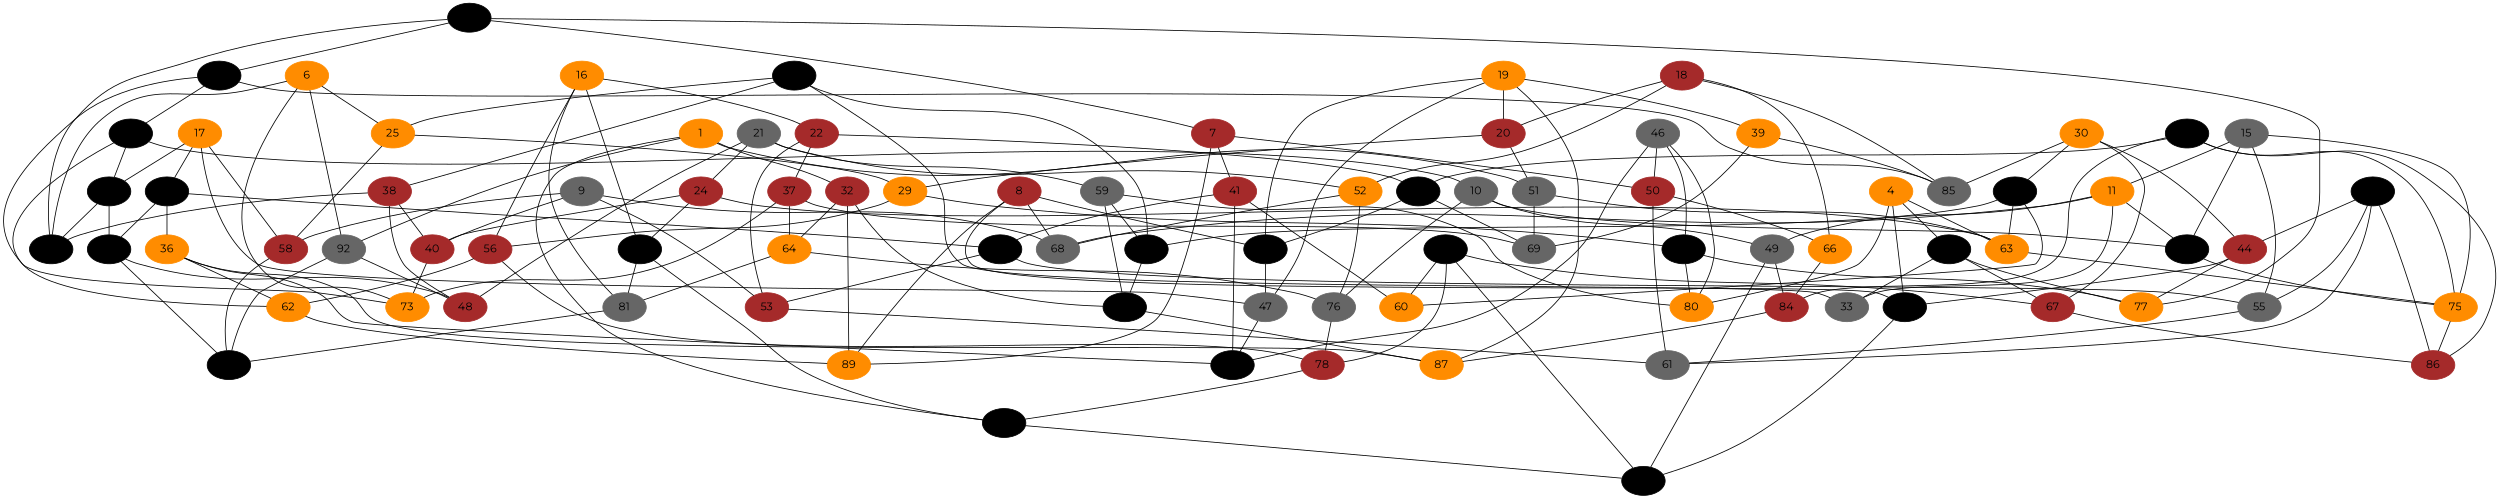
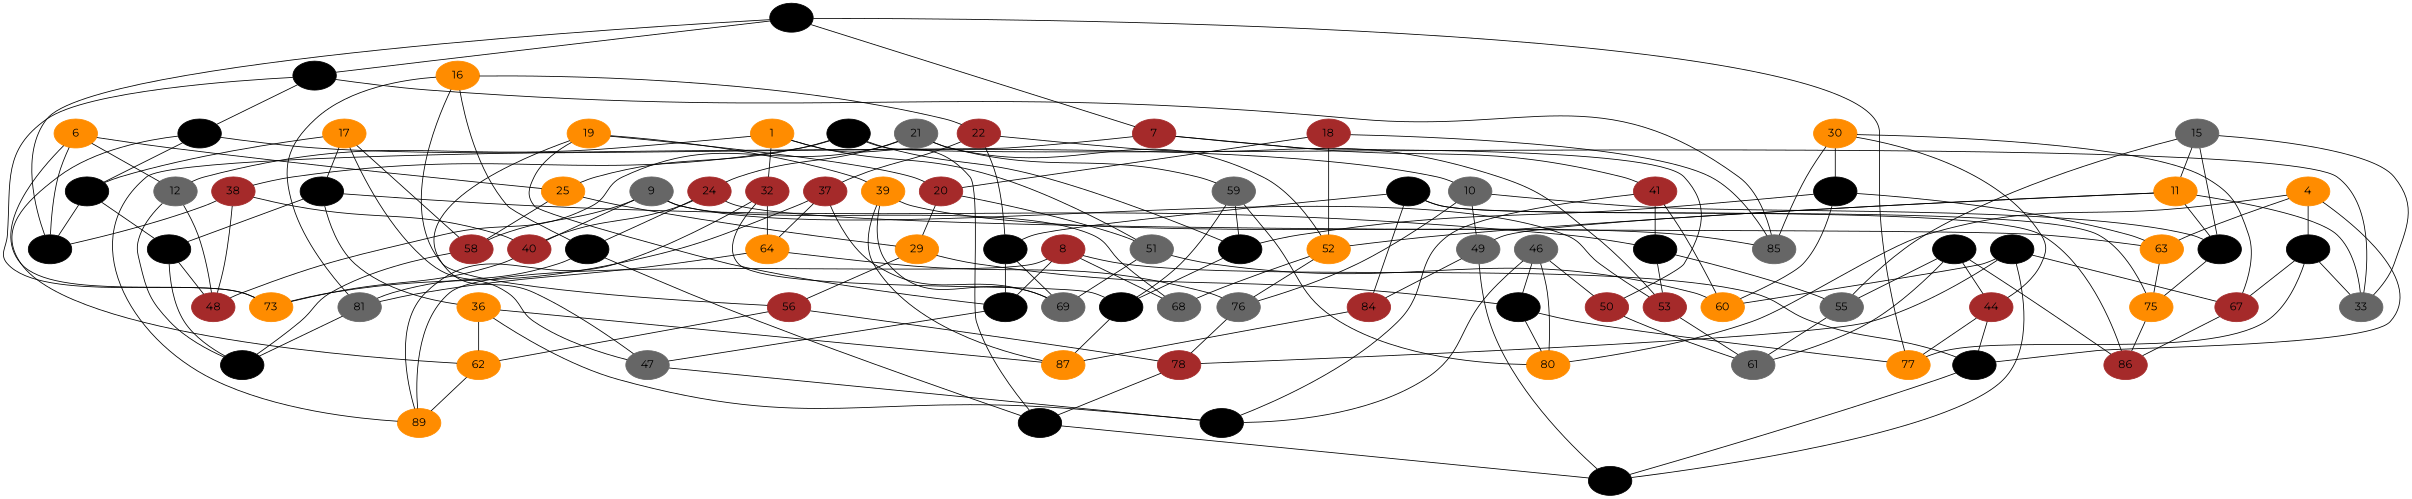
(2422, 159) -> (2372, 163)
(1774, 212) -> (1507, 268)
(1508, 216) -> (1751, 213)
(344, 249) -> (175, 191)
(1830, 249) -> none
(1577, 261) -> (922, 313)
